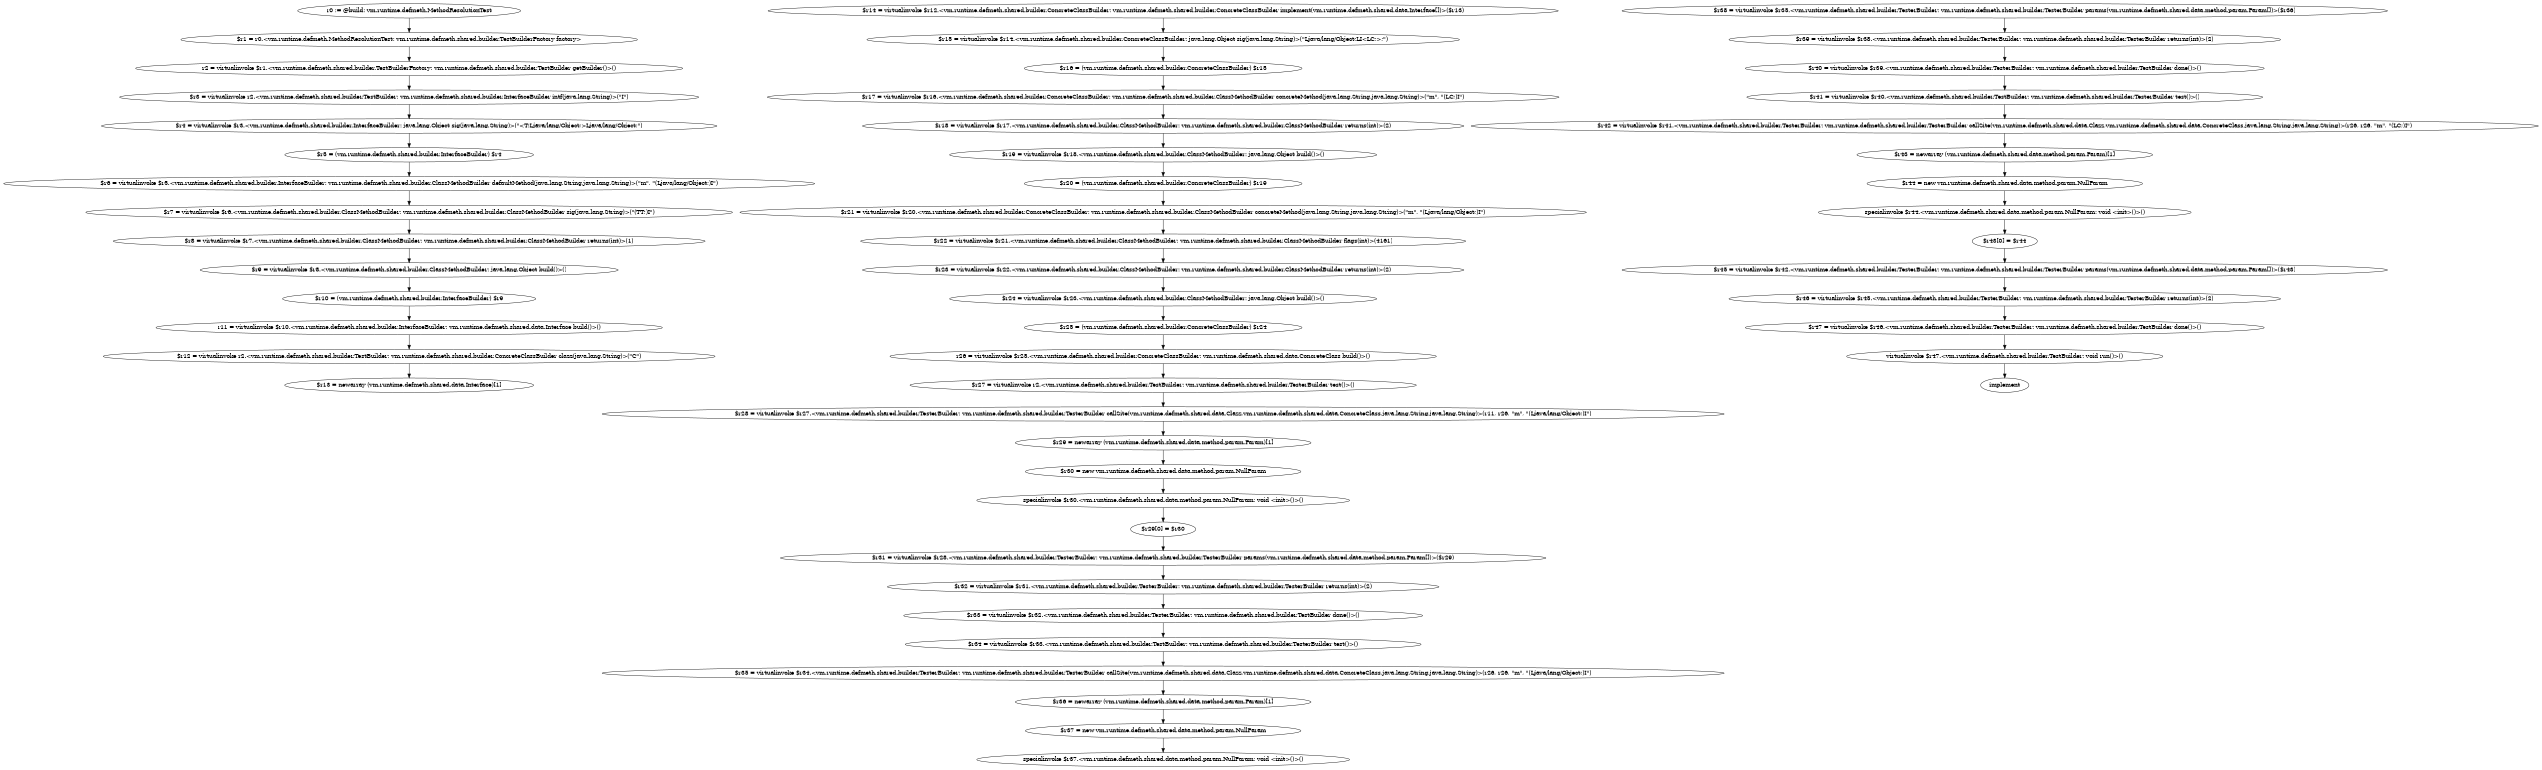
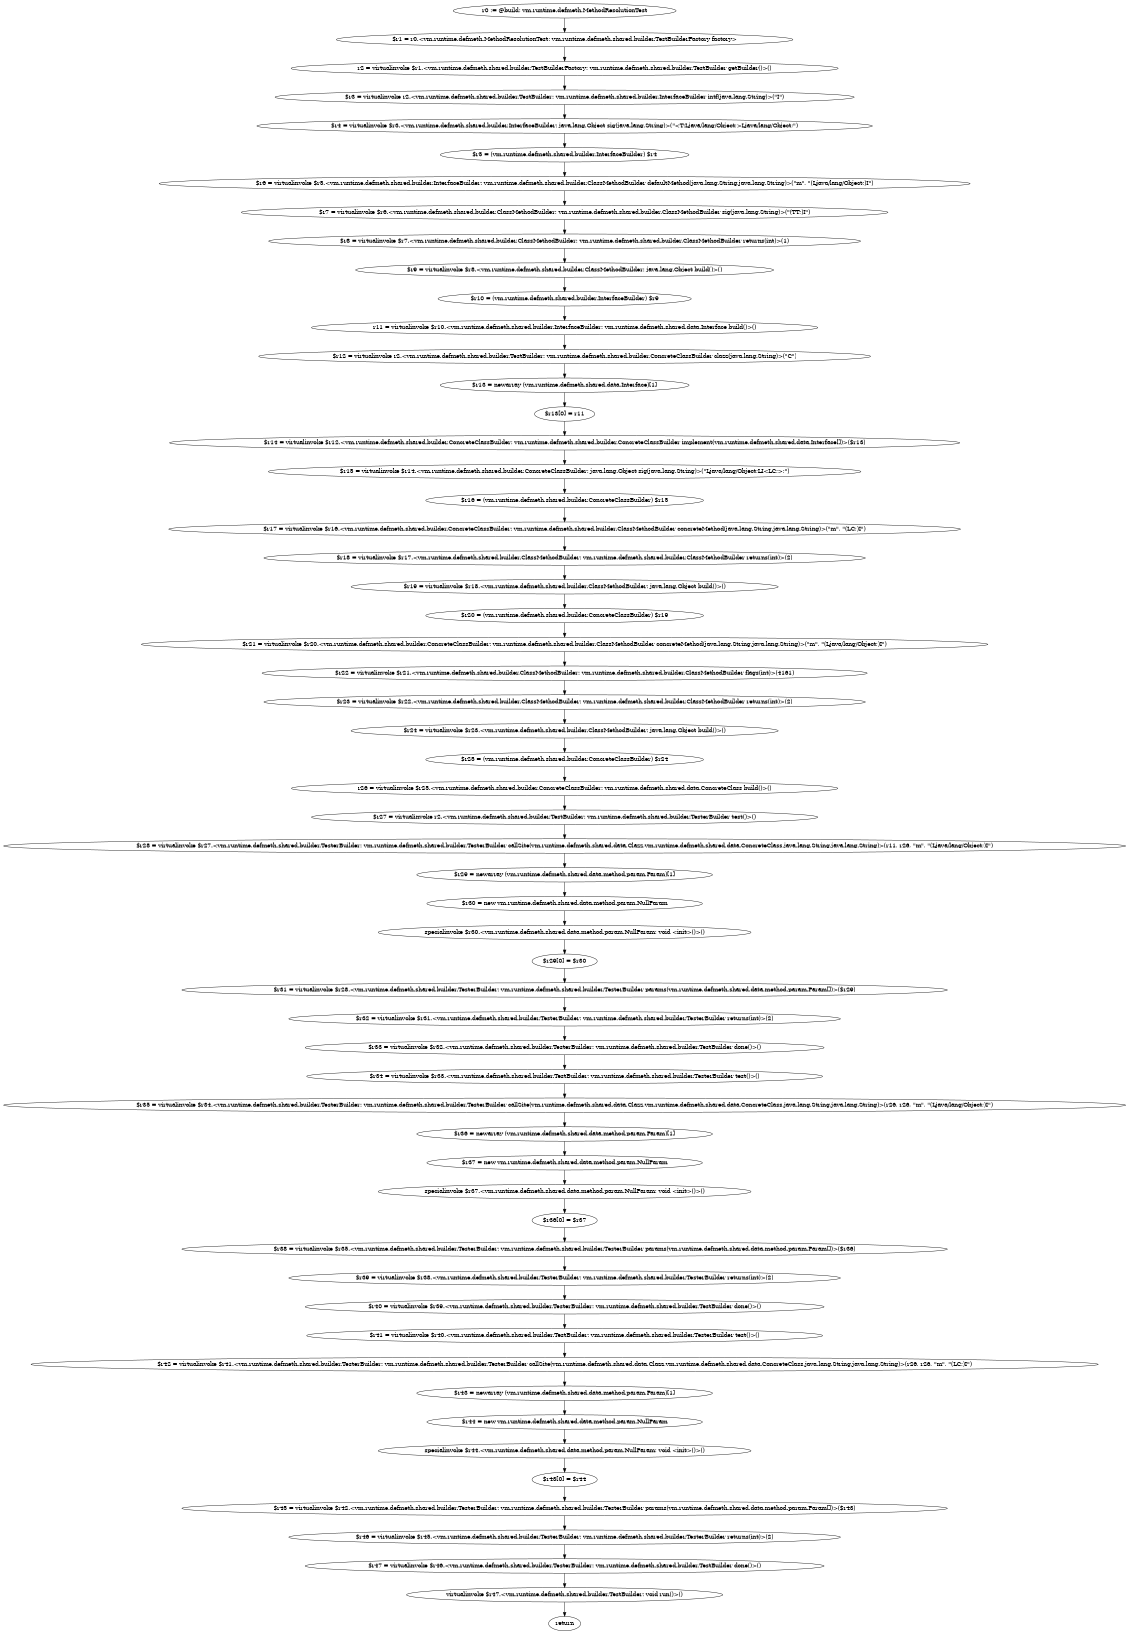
(2005, 385) -> (565, 1624)
none -> (565, 414)
none -> (565, 1220)
